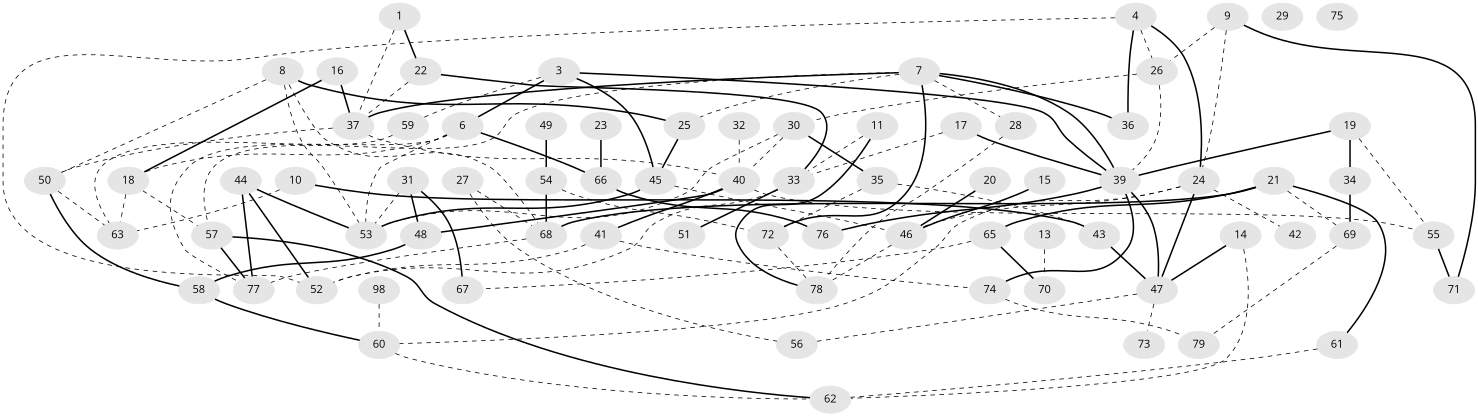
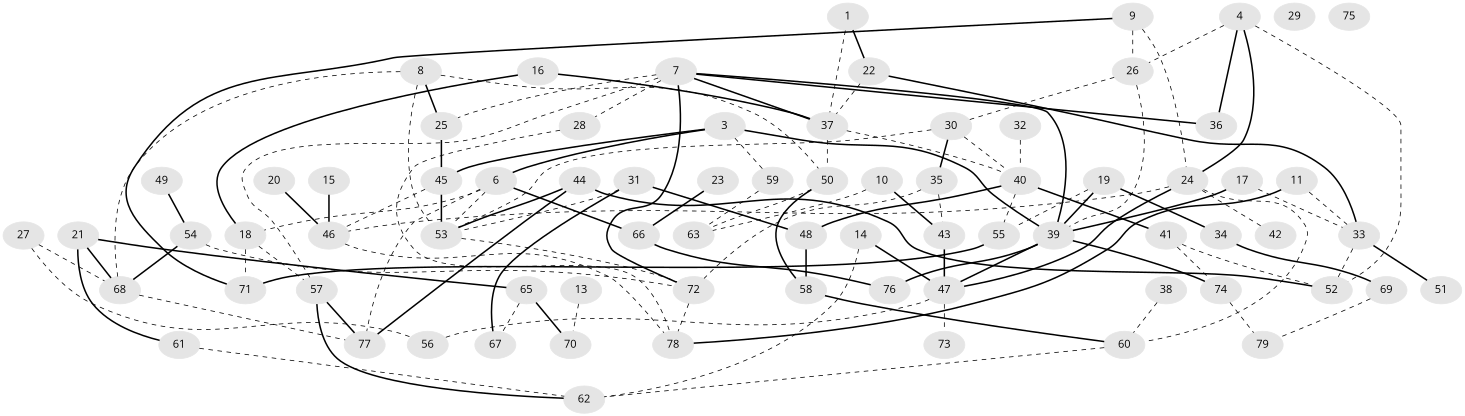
(123, 208) -> (245, 264)
(1312, 208) -> none
none -> (570, 255)
(379, 290) -> (1166, 290)
